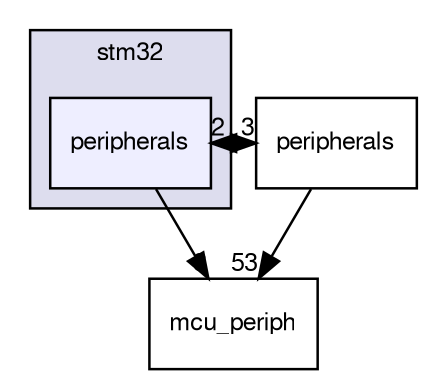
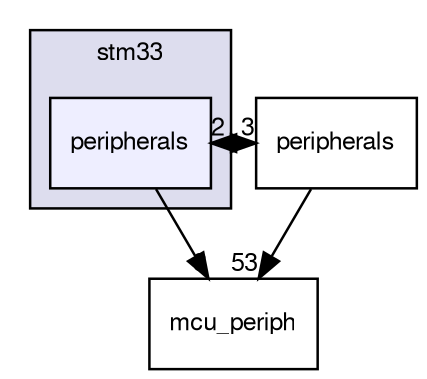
(131, 54) -> (131, 54)
